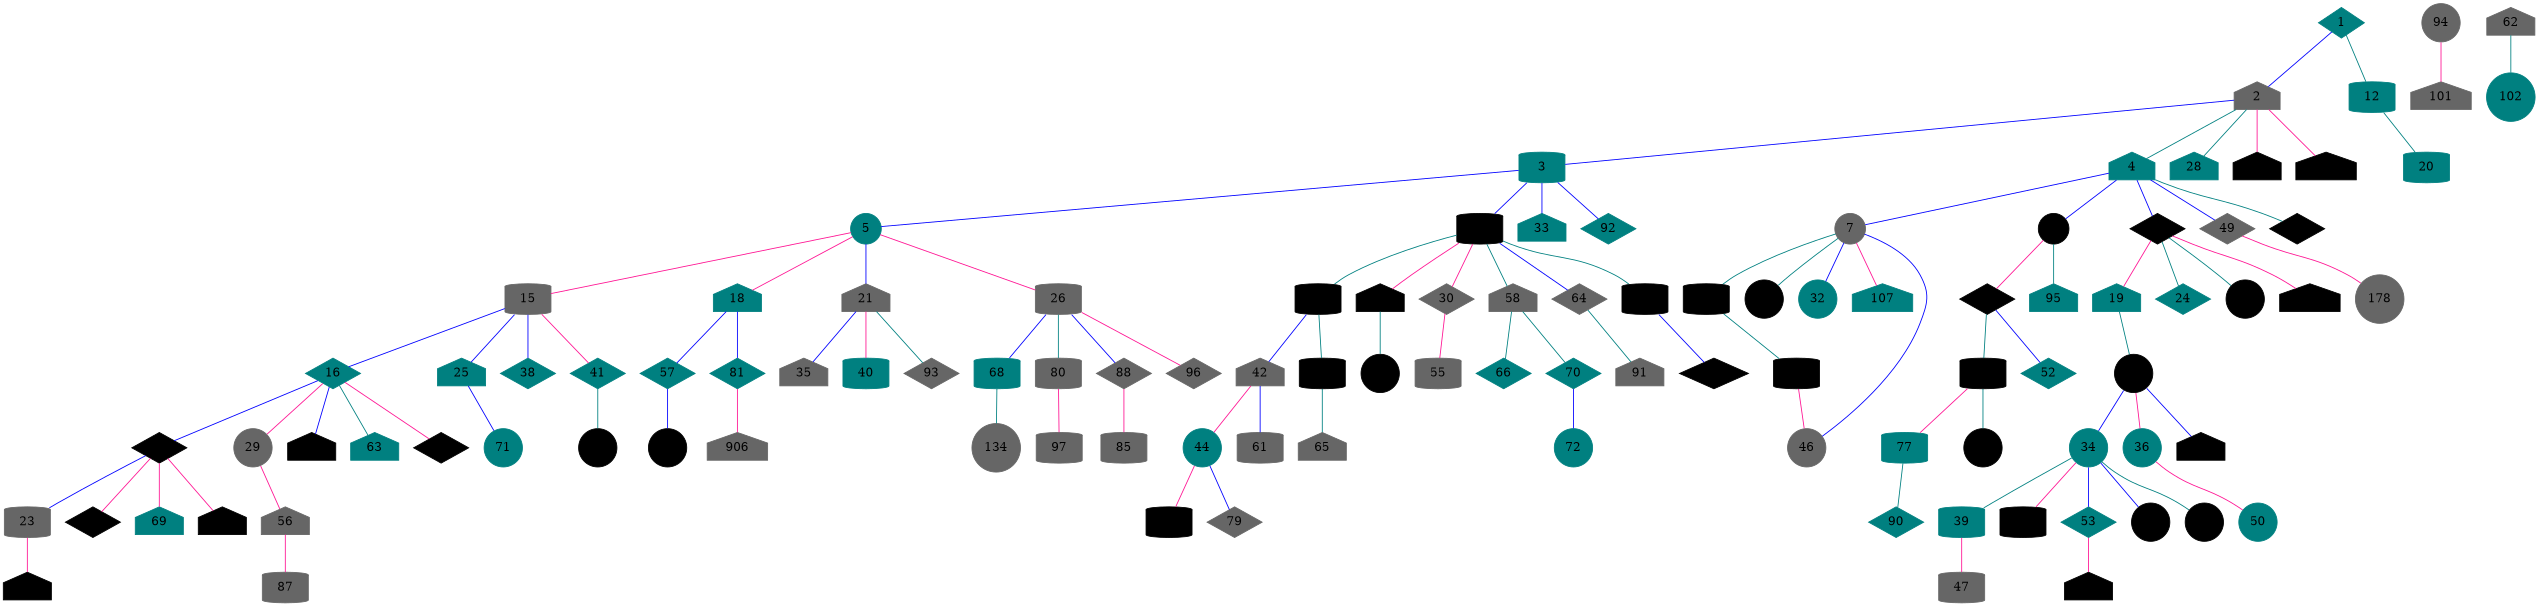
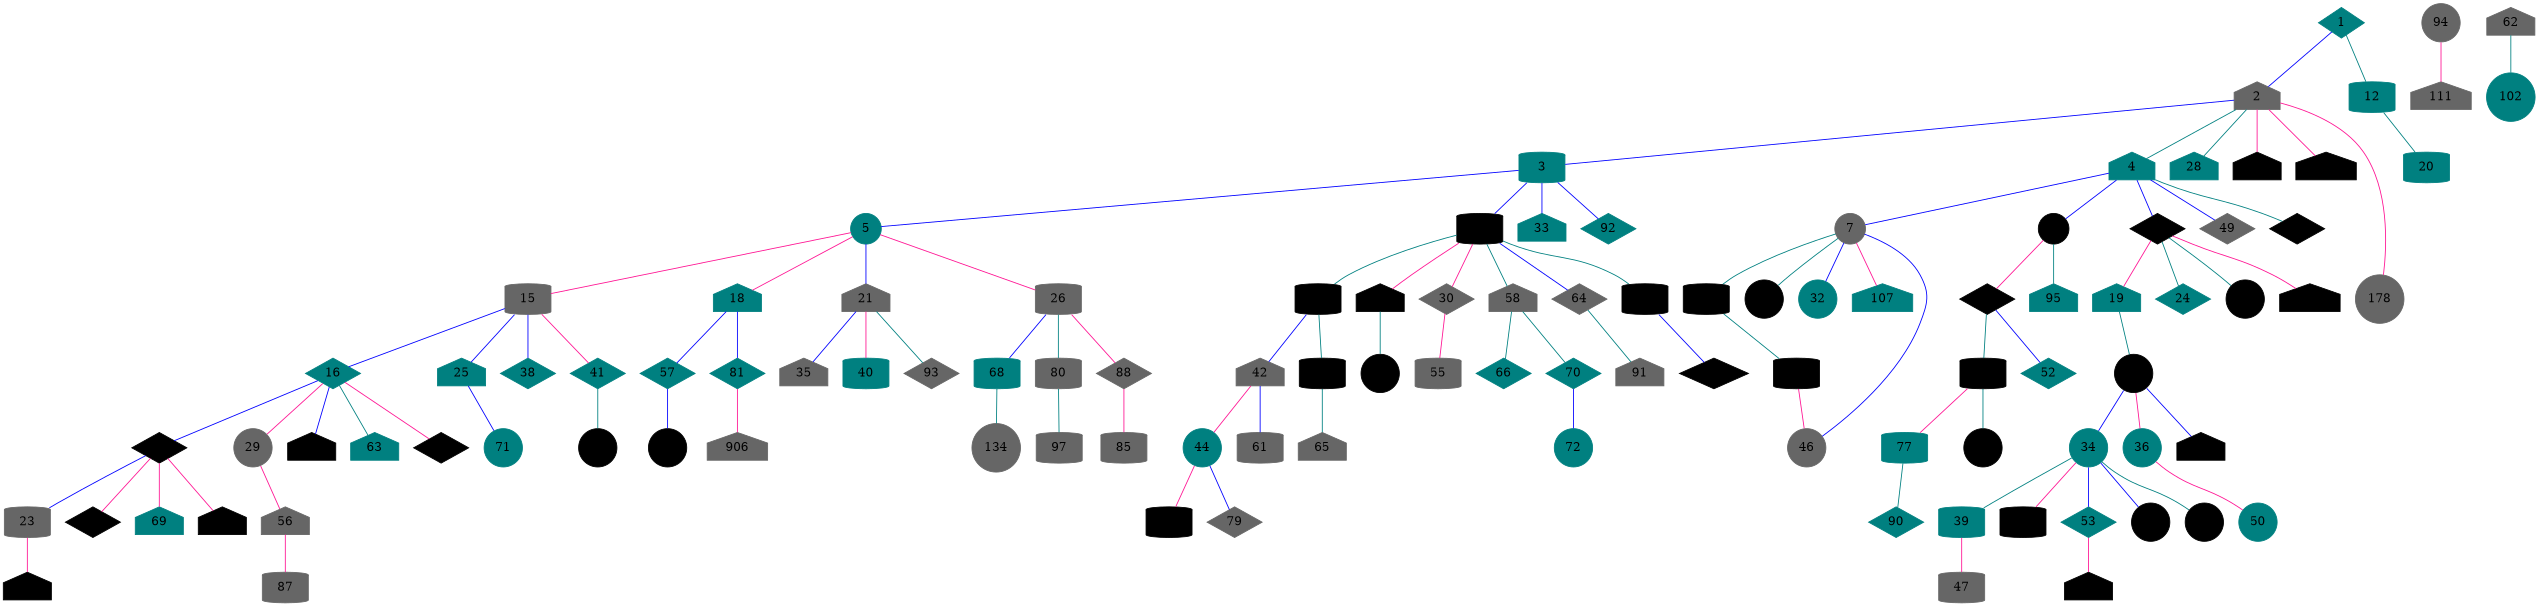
(2441, 97) -> (2441, 97)
(2303, 257) -> (2371, 164)
(1093, 339) -> (1093, 339)
(1194, 373) -> none
(1059, 411) -> (1059, 411)
